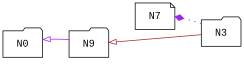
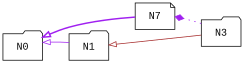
none -> (92, 22)
(89, 44) -> (89, 47)
